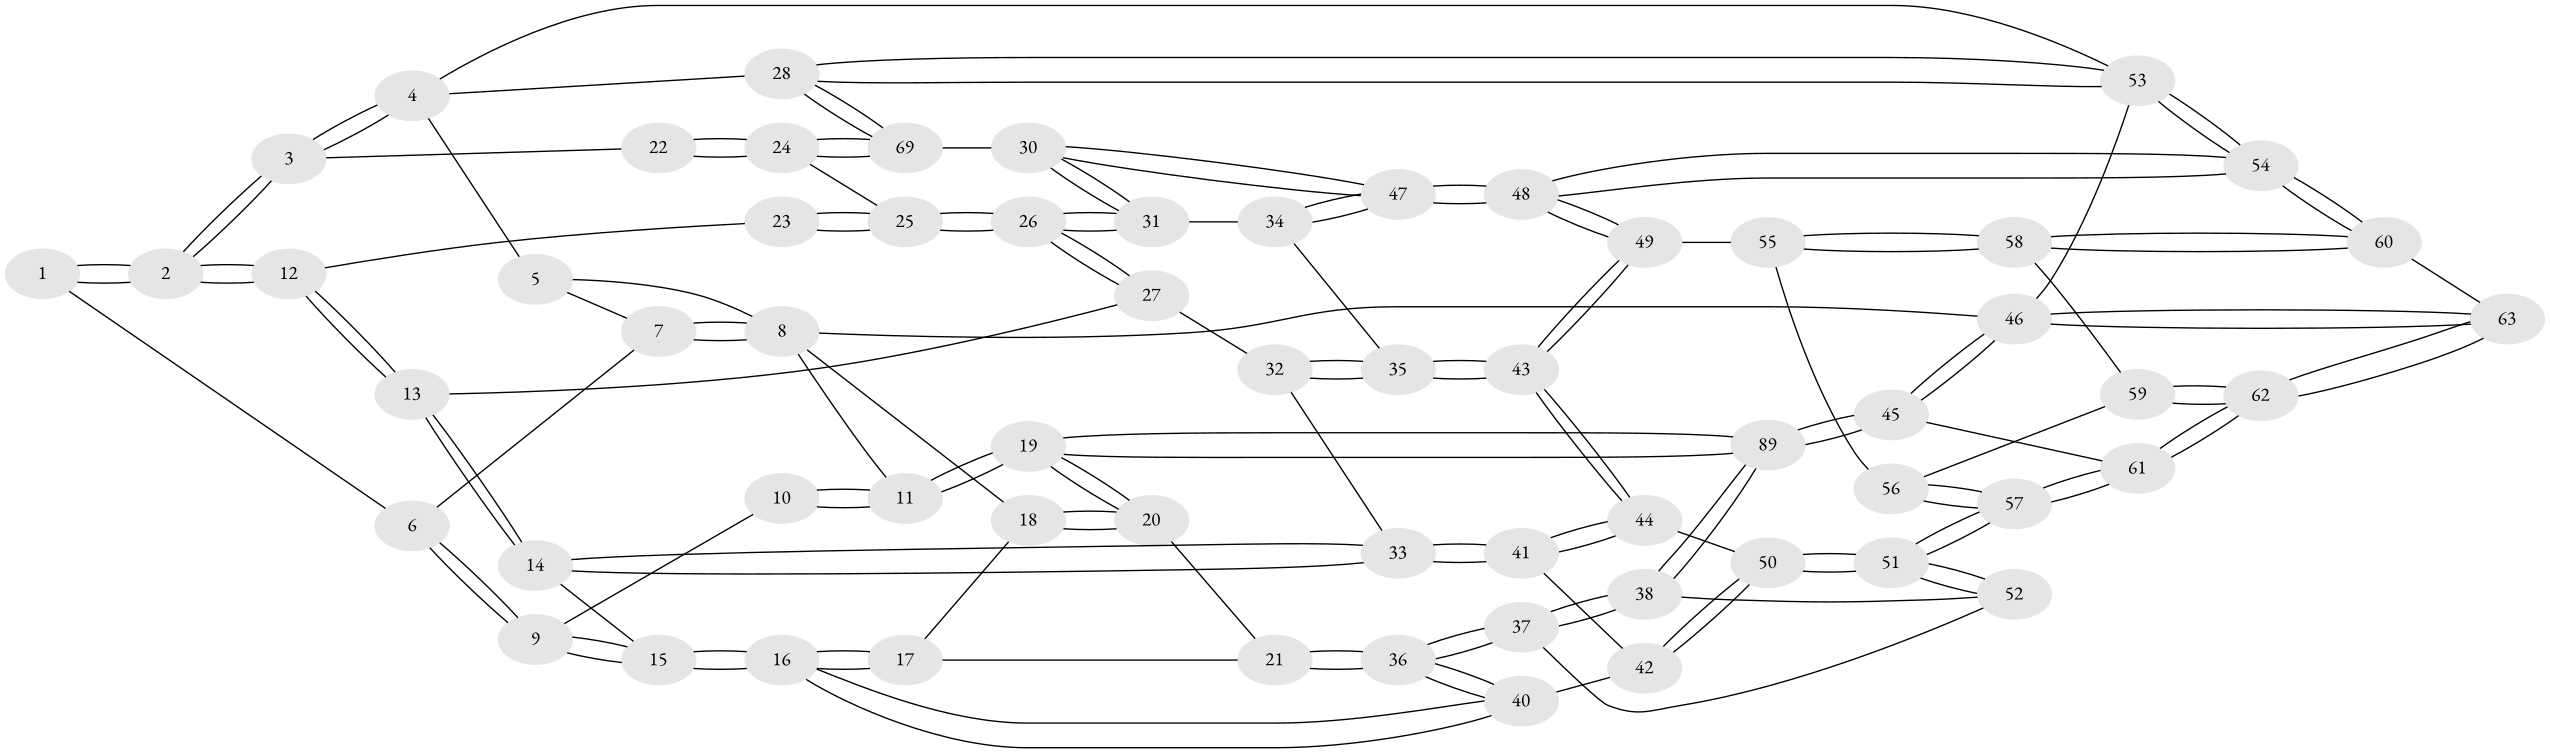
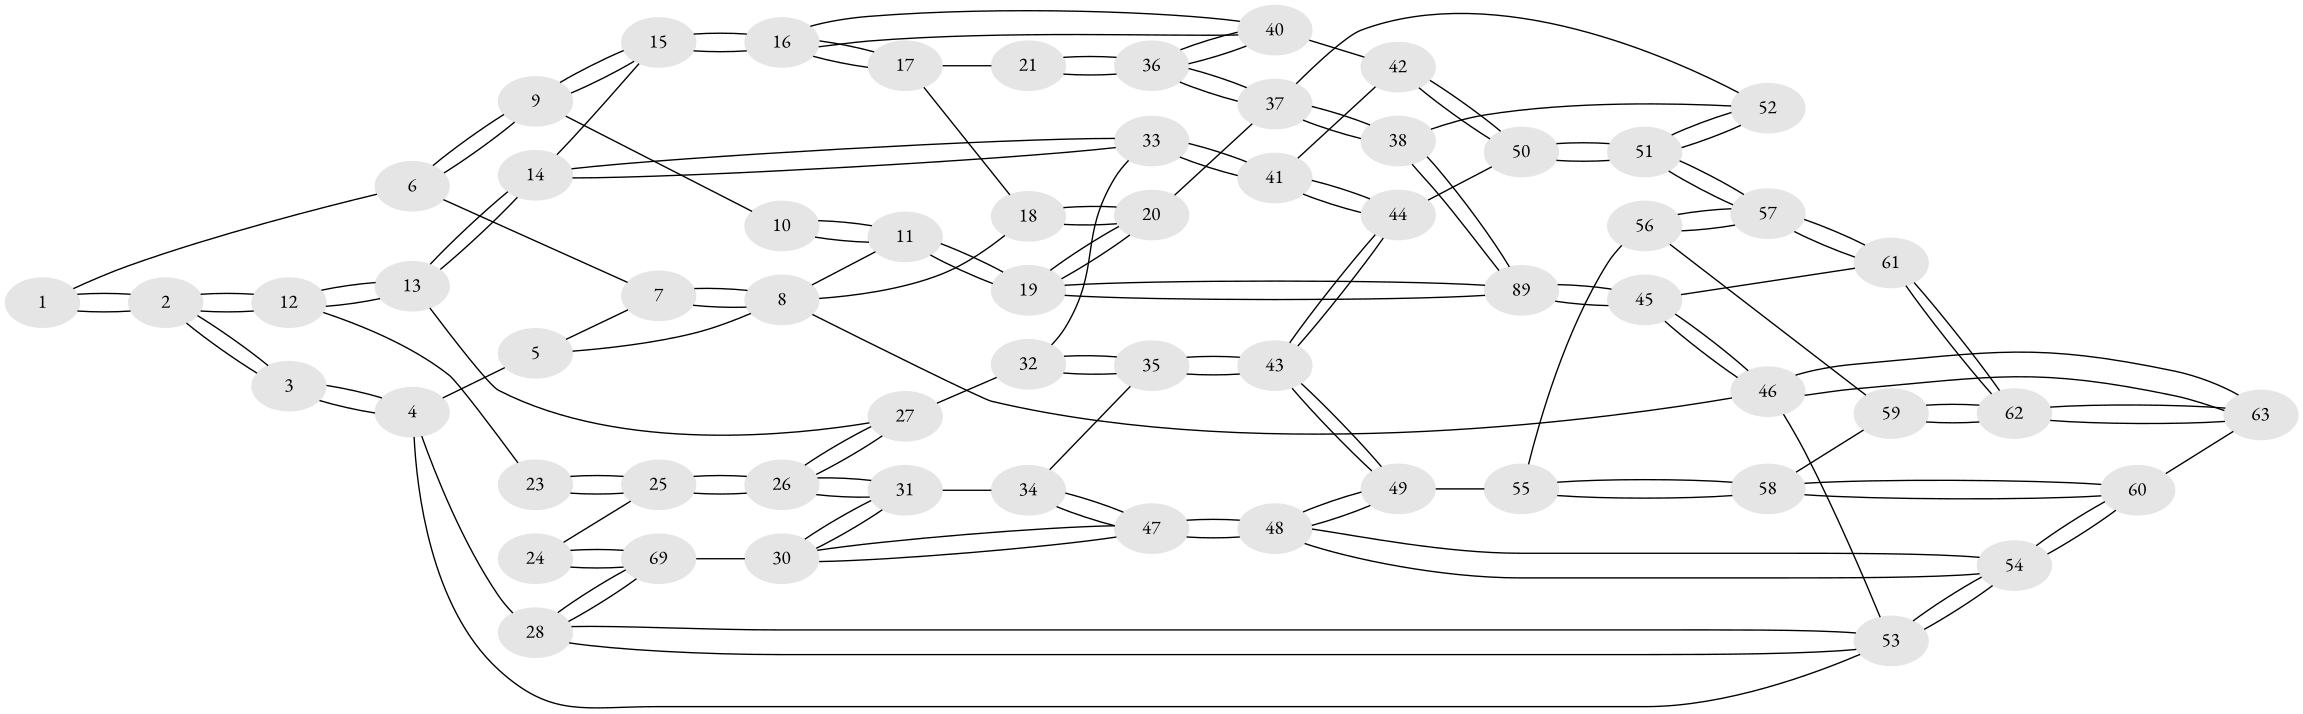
(659, 148) -> none
(1213, 590) -> (1213, 159)
